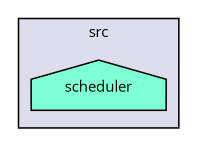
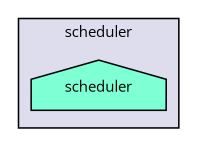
(99, 33) -> (99, 33)
